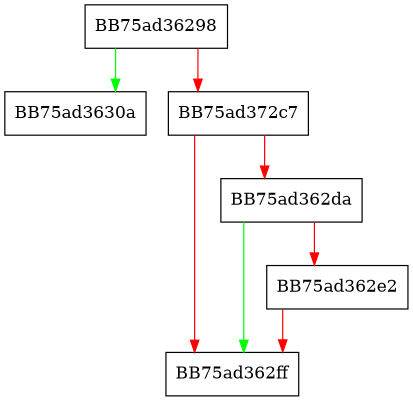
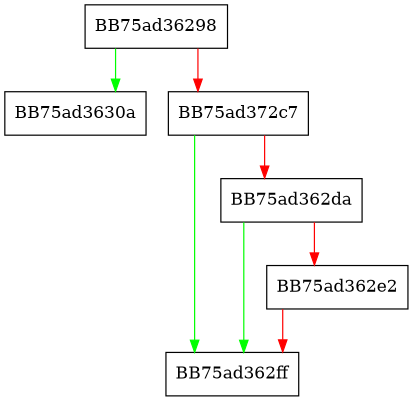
(195, 238) -> (195, 238)
